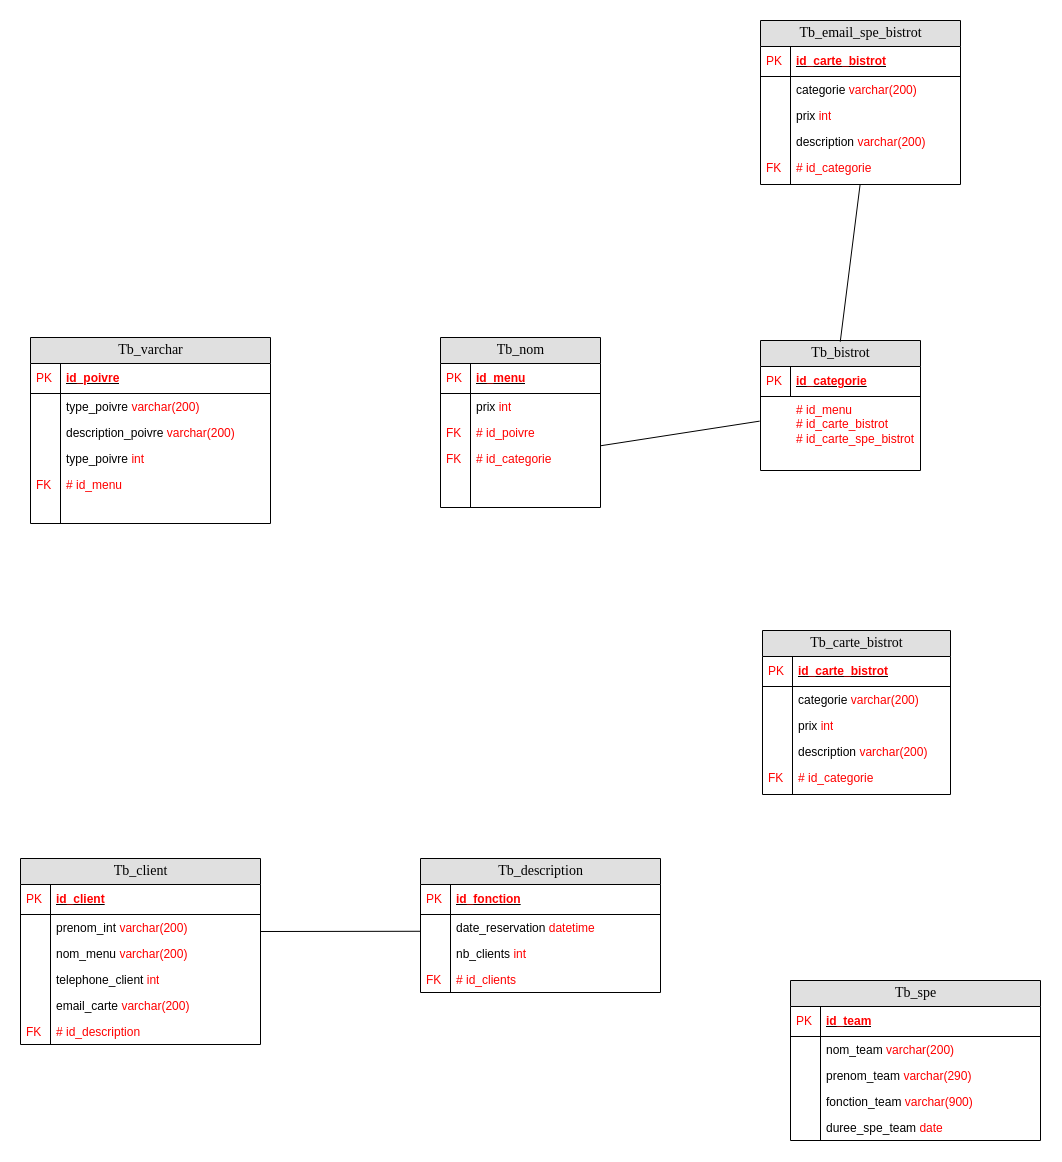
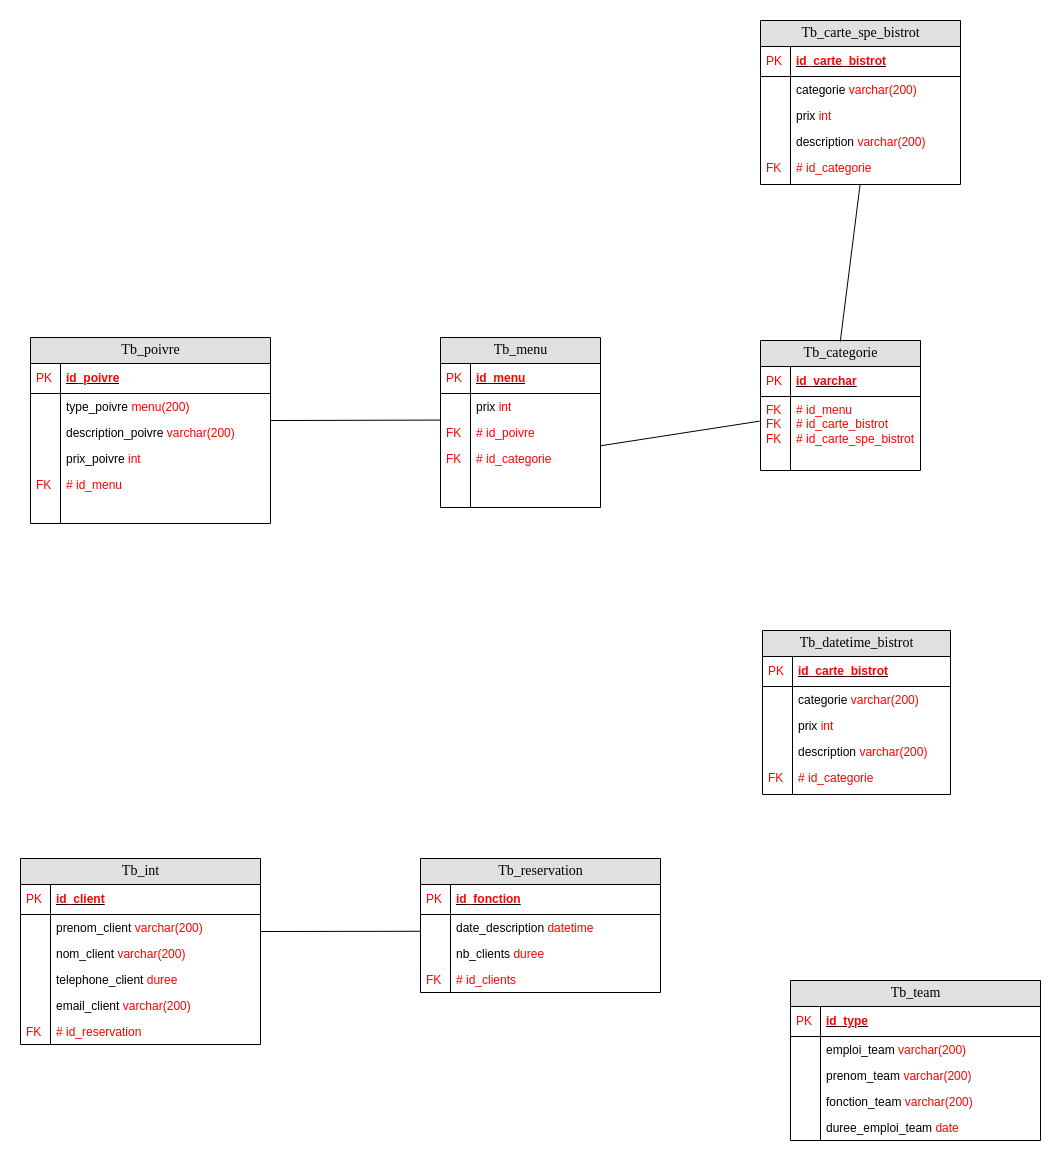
(861, 34) -> (861, 34)
(151, 351) -> (151, 351)
(521, 351) -> (521, 351)
(841, 354) -> (841, 354)
(834, 382) -> (829, 382)
(144, 408) -> (134, 408)
none -> (355, 420)
none -> (776, 434)
(112, 460) -> (111, 460)
(857, 644) -> (857, 644)
(141, 872) -> (141, 872)
(541, 872) -> (541, 872)
(131, 929) -> (139, 929)
(536, 929) -> (534, 929)
(126, 955) -> (129, 955)
(497, 955) -> (506, 955)
(116, 981) -> (124, 981)
(916, 994) -> (916, 994)
(132, 1007) -> (133, 1007)
(848, 1022) -> (848, 1022)
(104, 1033) -> (106, 1033)
(896, 1051) -> (902, 1051)
(907, 1077) -> (907, 1077)
(912, 1103) -> (912, 1103)
(889, 1129) -> (896, 1129)
